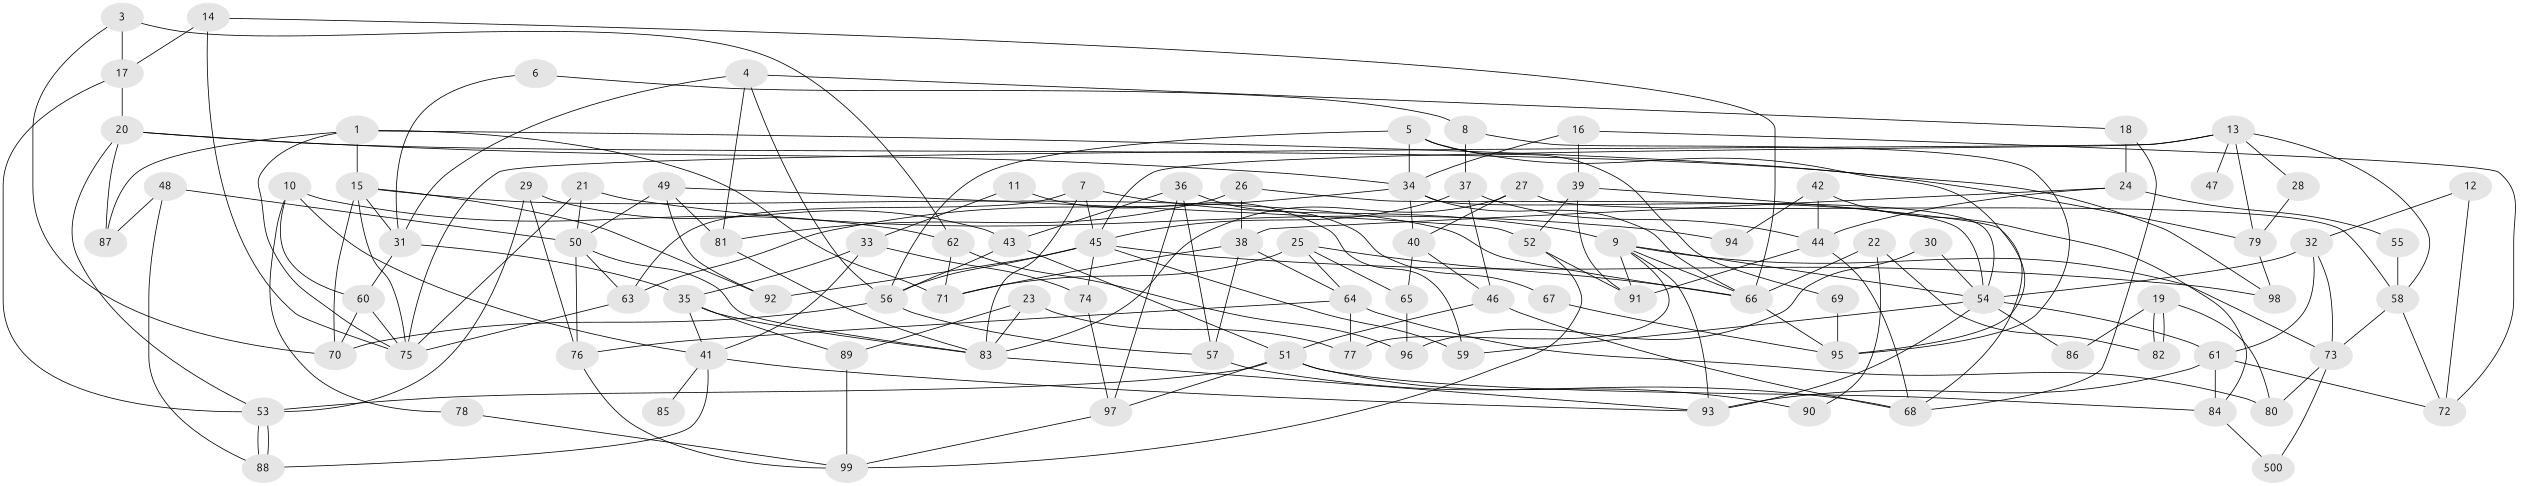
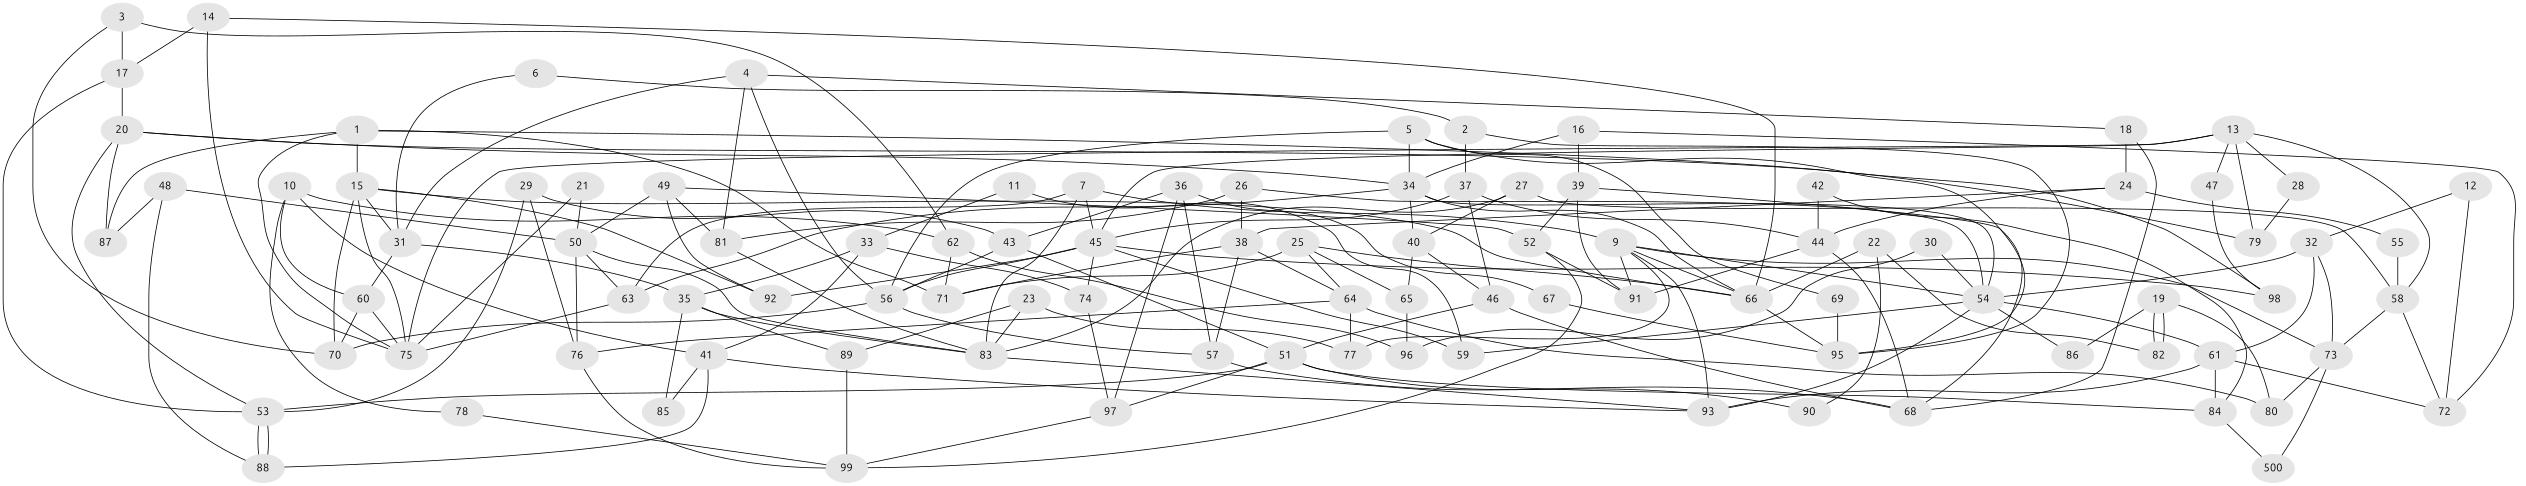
(1466, 130) -> (1466, 130)
(1732, 243) -> none
(2265, 271) -> (2224, 252)
(696, 327) -> (674, 356)
